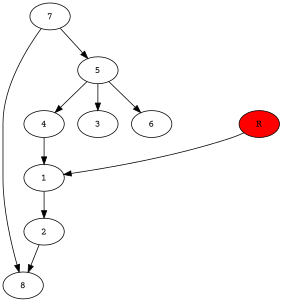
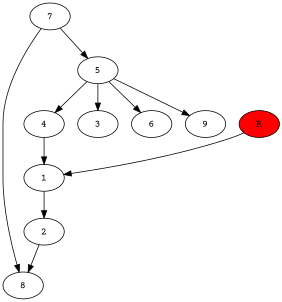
none -> (205, 124)
